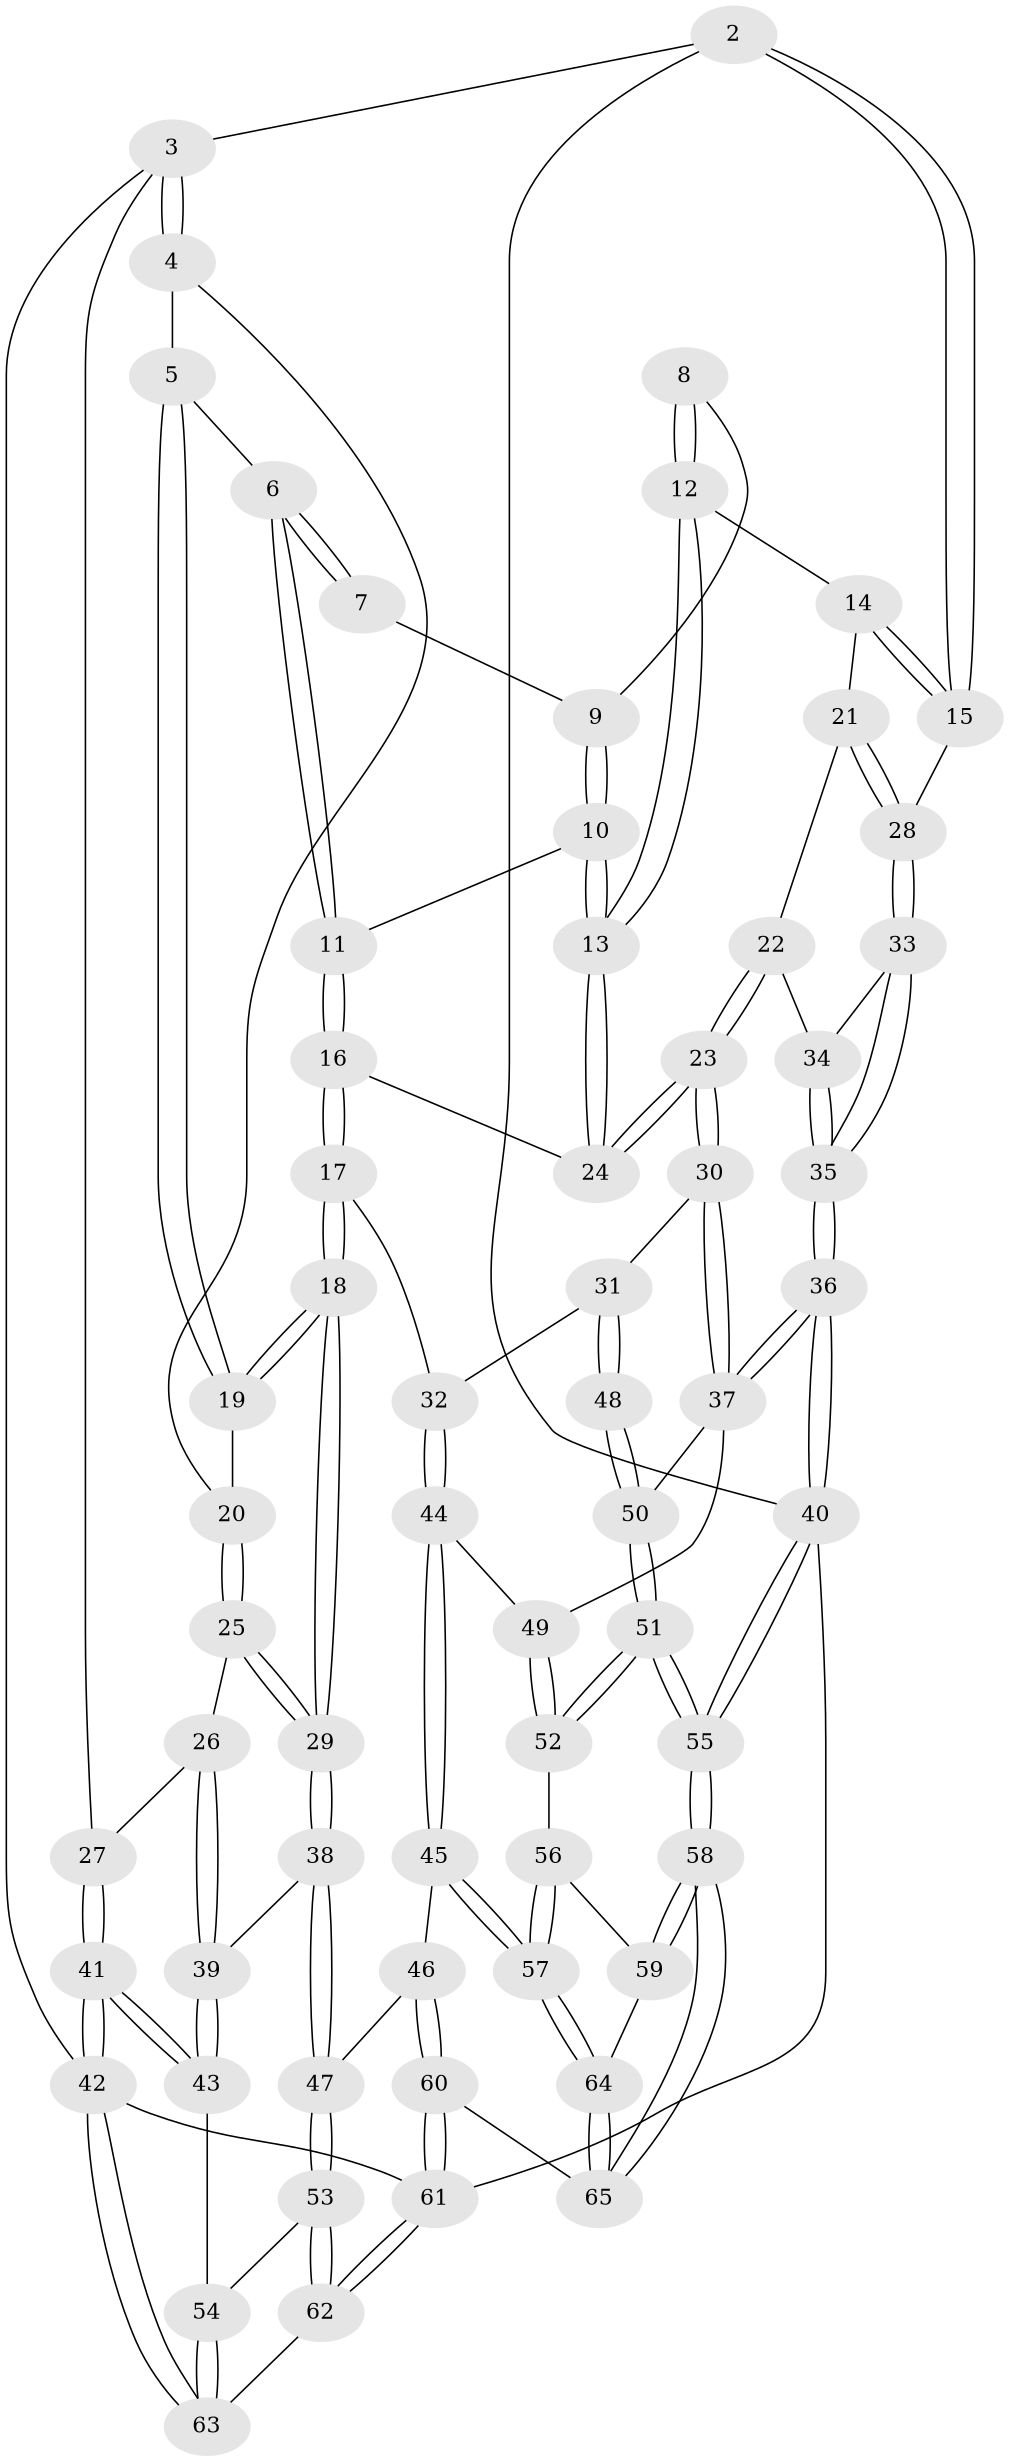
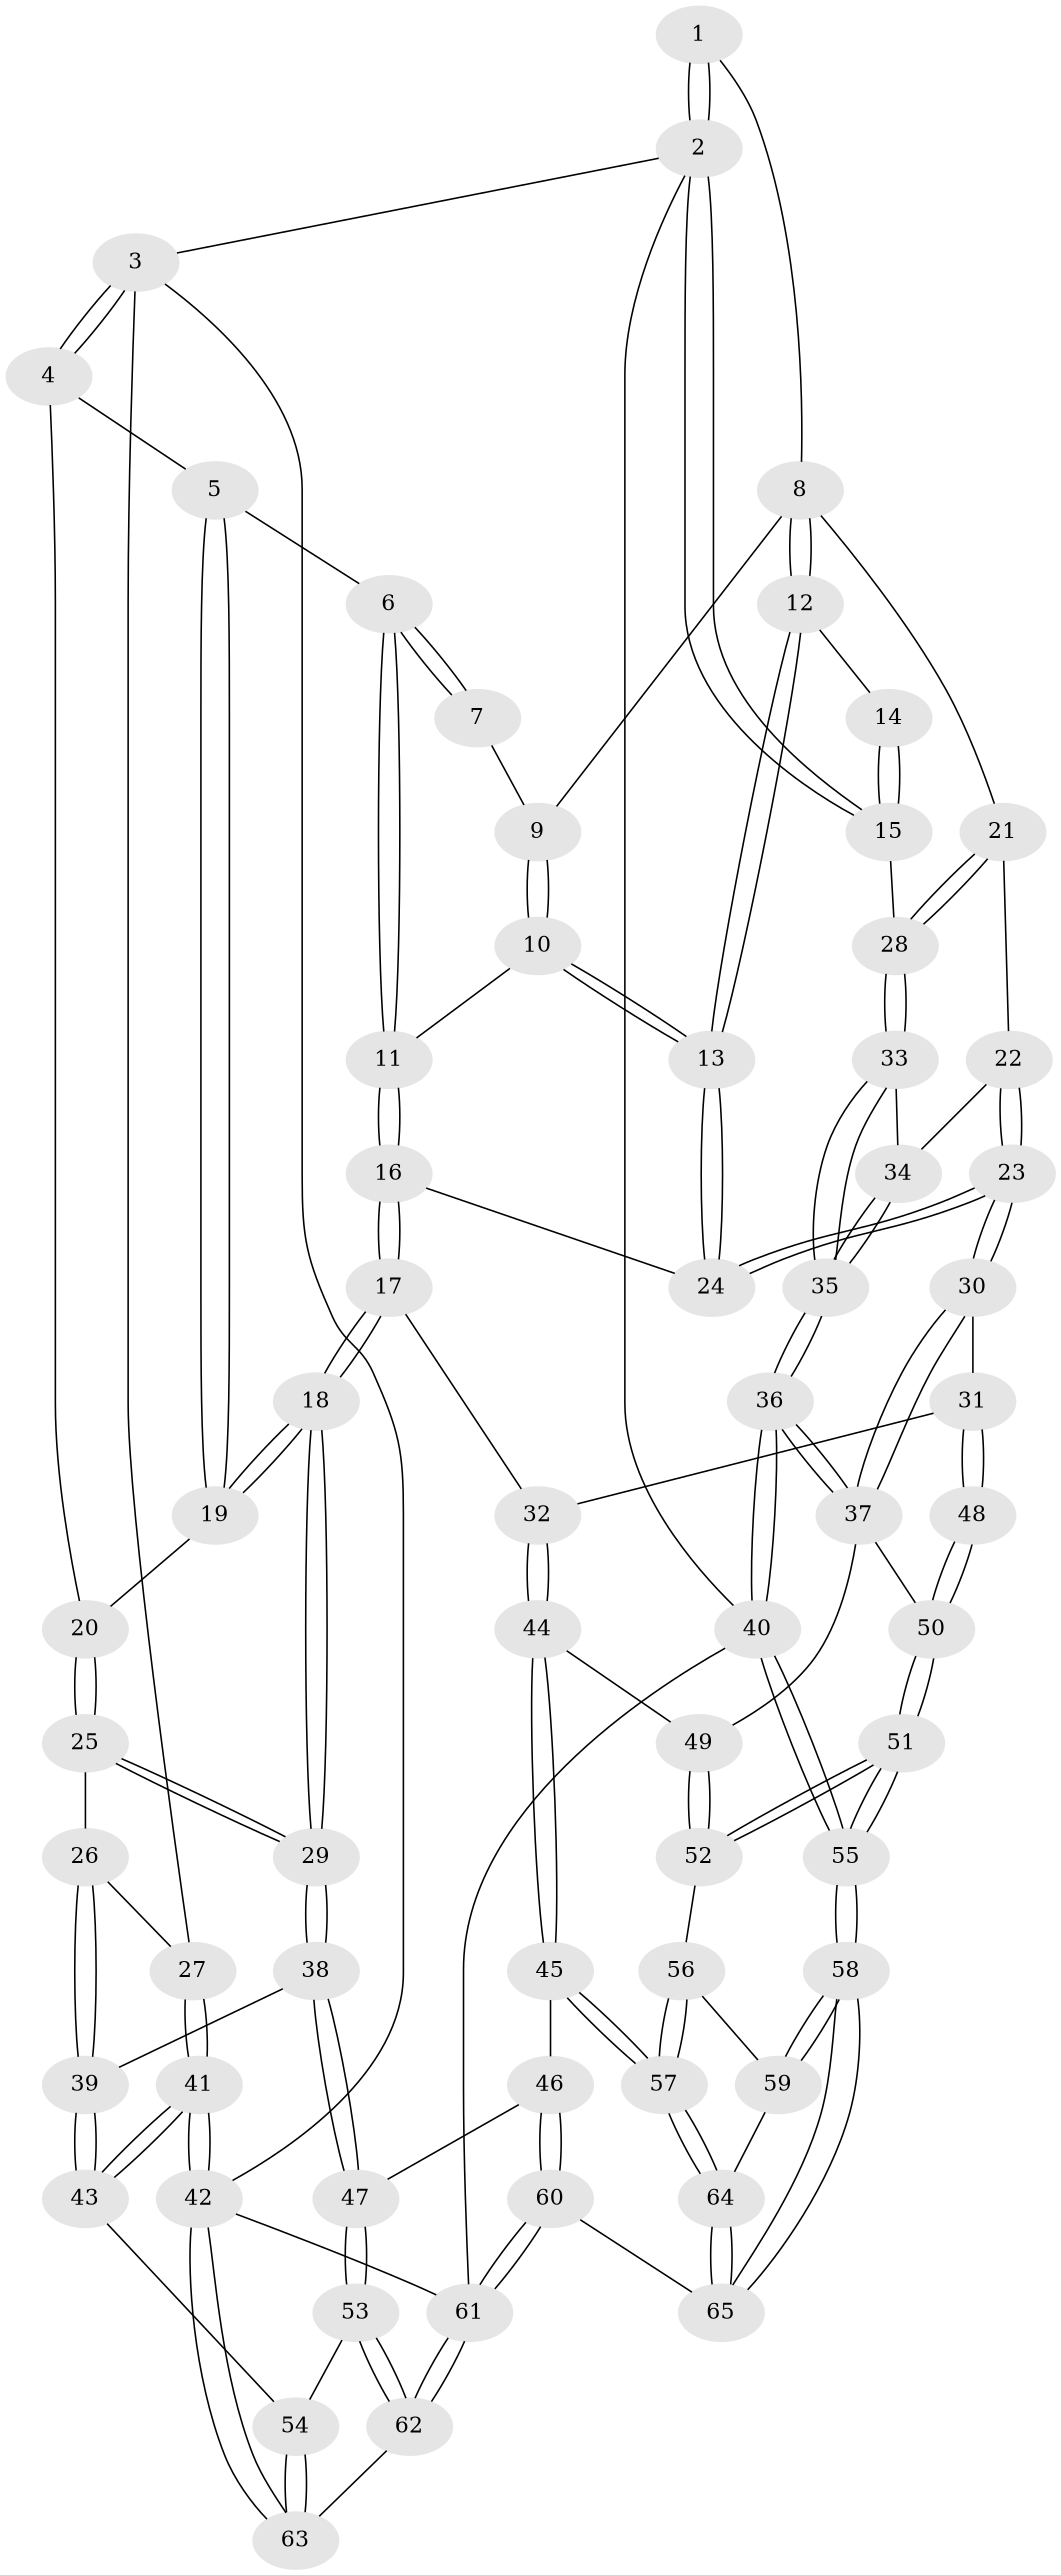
none -> (699, 35)
(853, 661) -> (922, 651)
